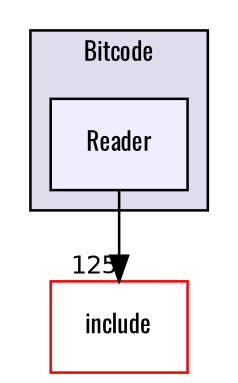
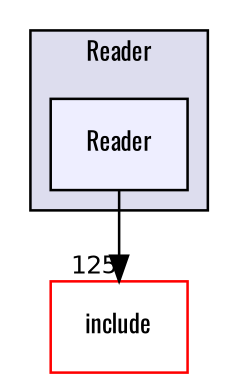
(119, 54) -> (119, 54)
